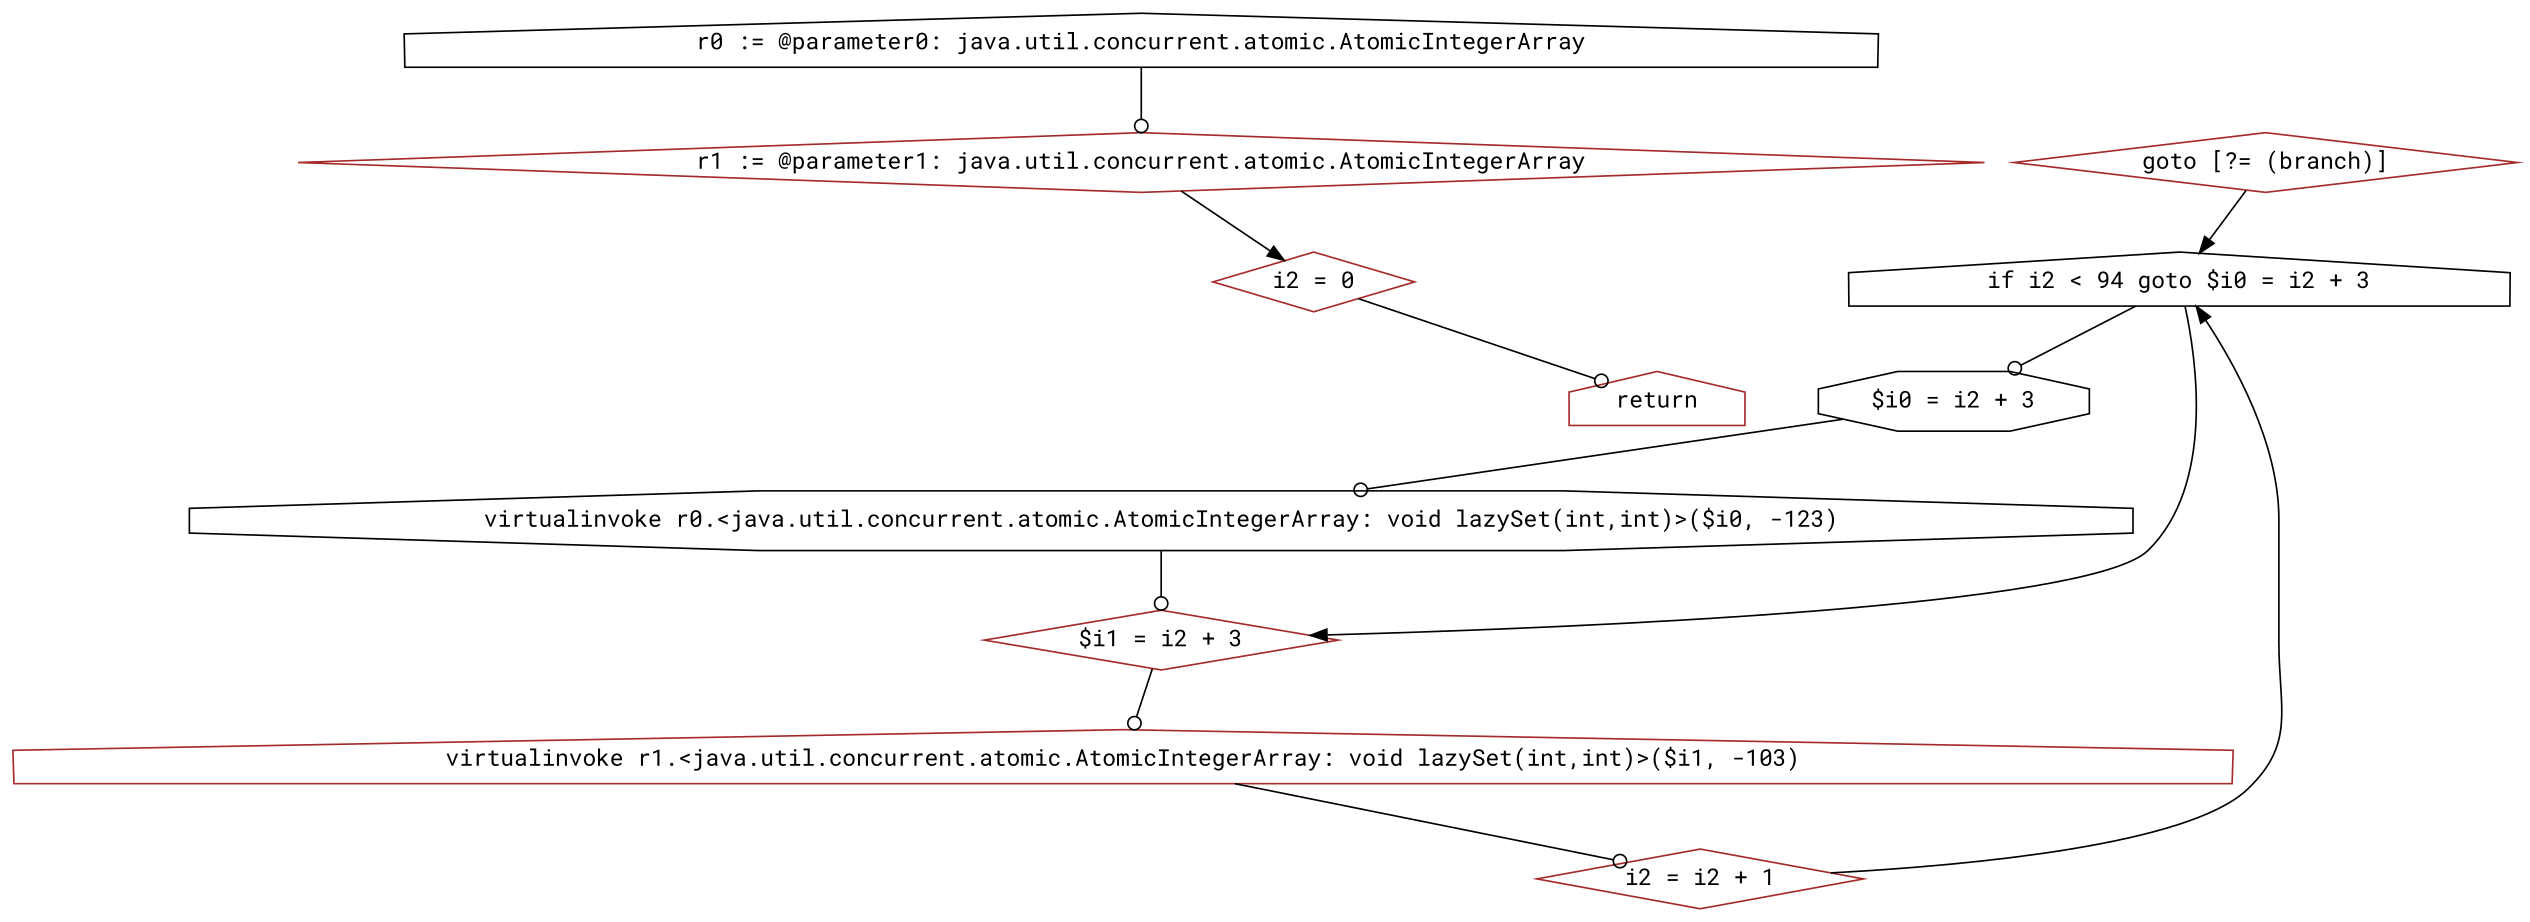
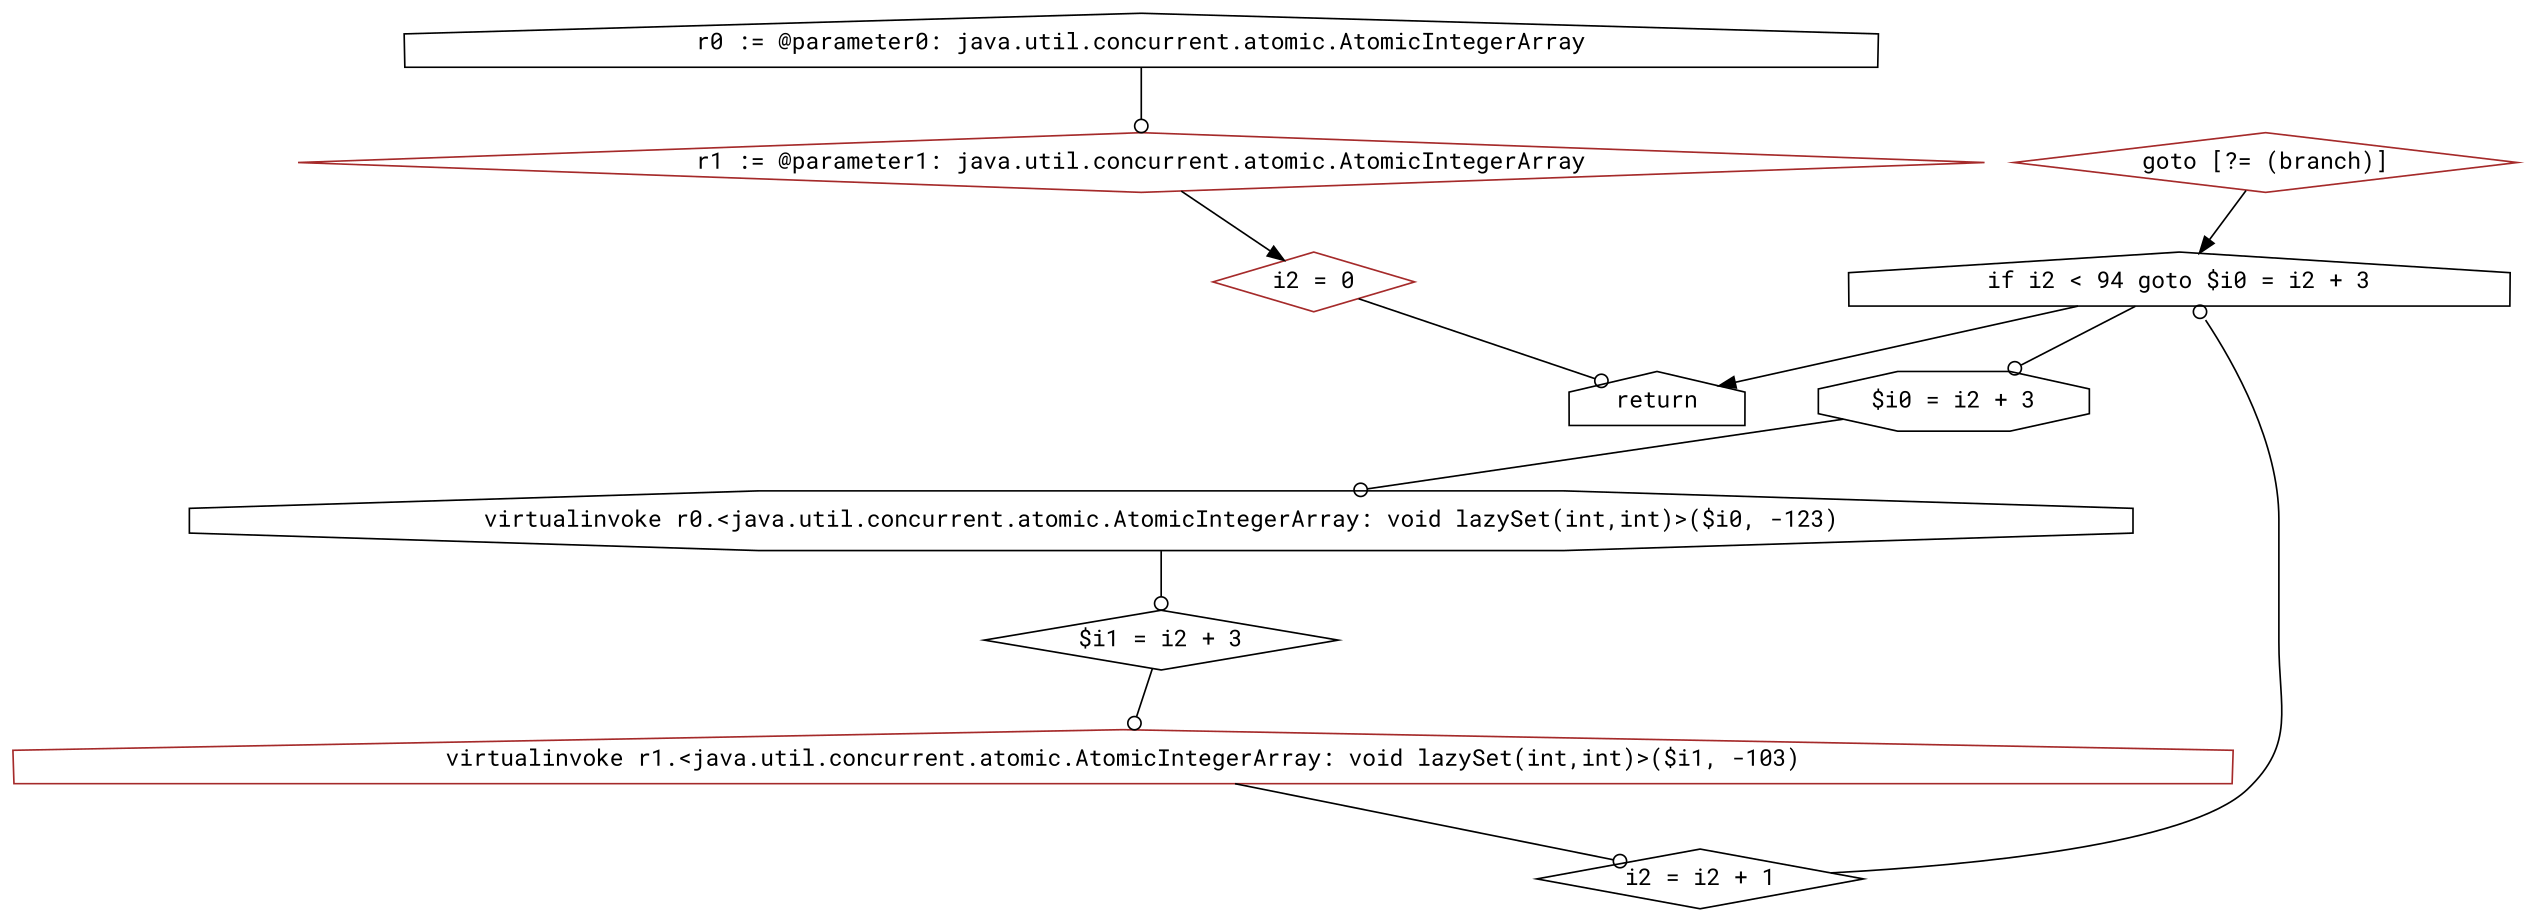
(1657, 401) -> (1657, 401)
(1869, 606) -> (1907, 344)
(1161, 640) -> (1161, 640)
(2268, 764) -> (2268, 764)
(1700, 879) -> (1700, 879)
